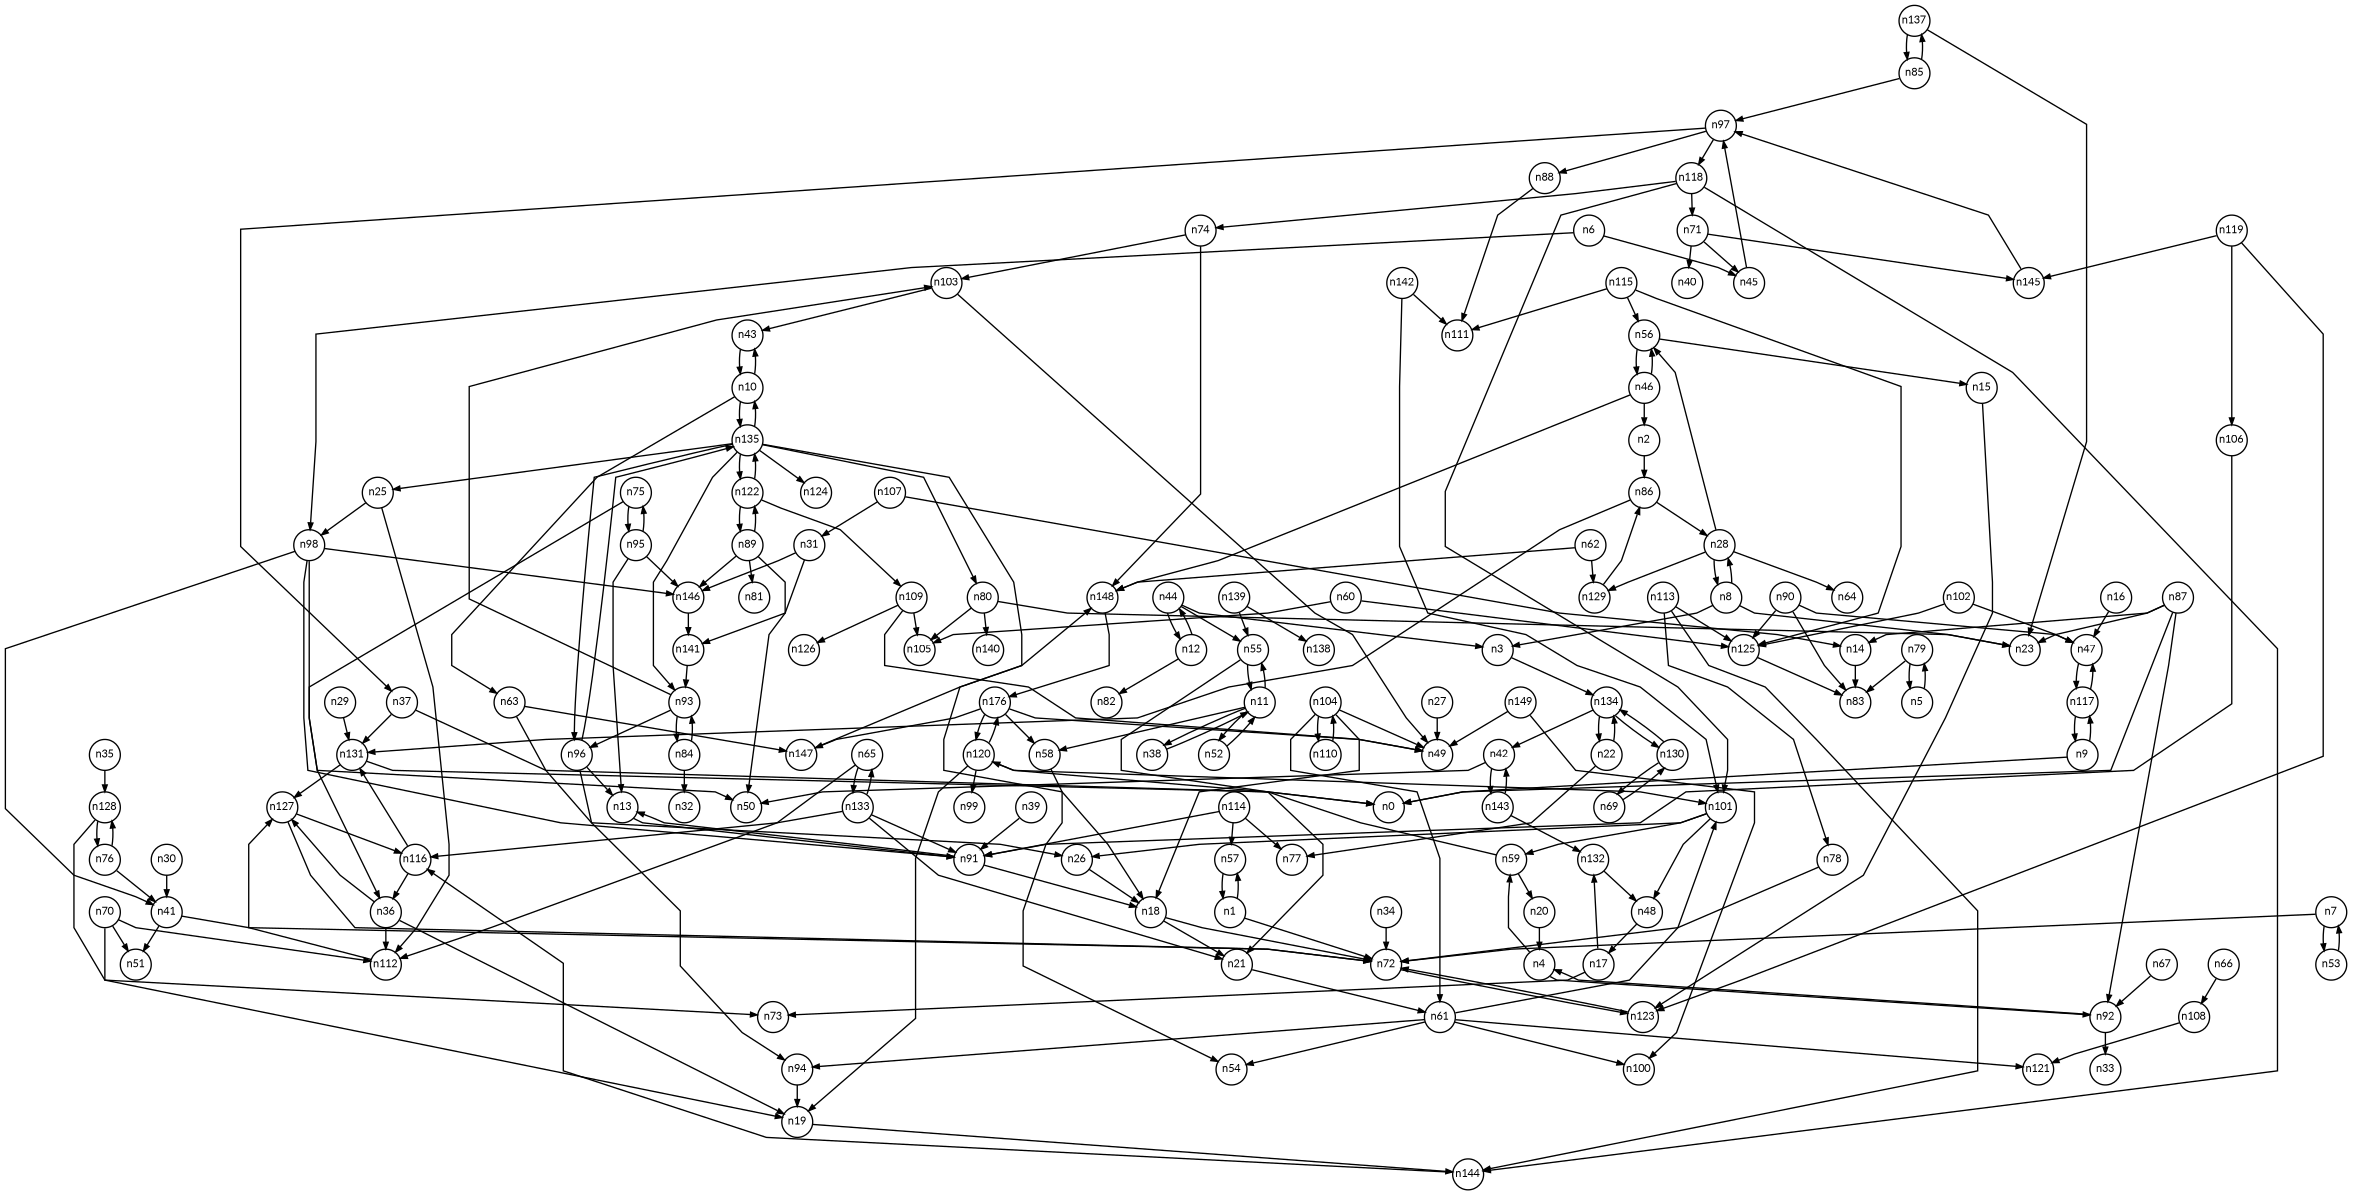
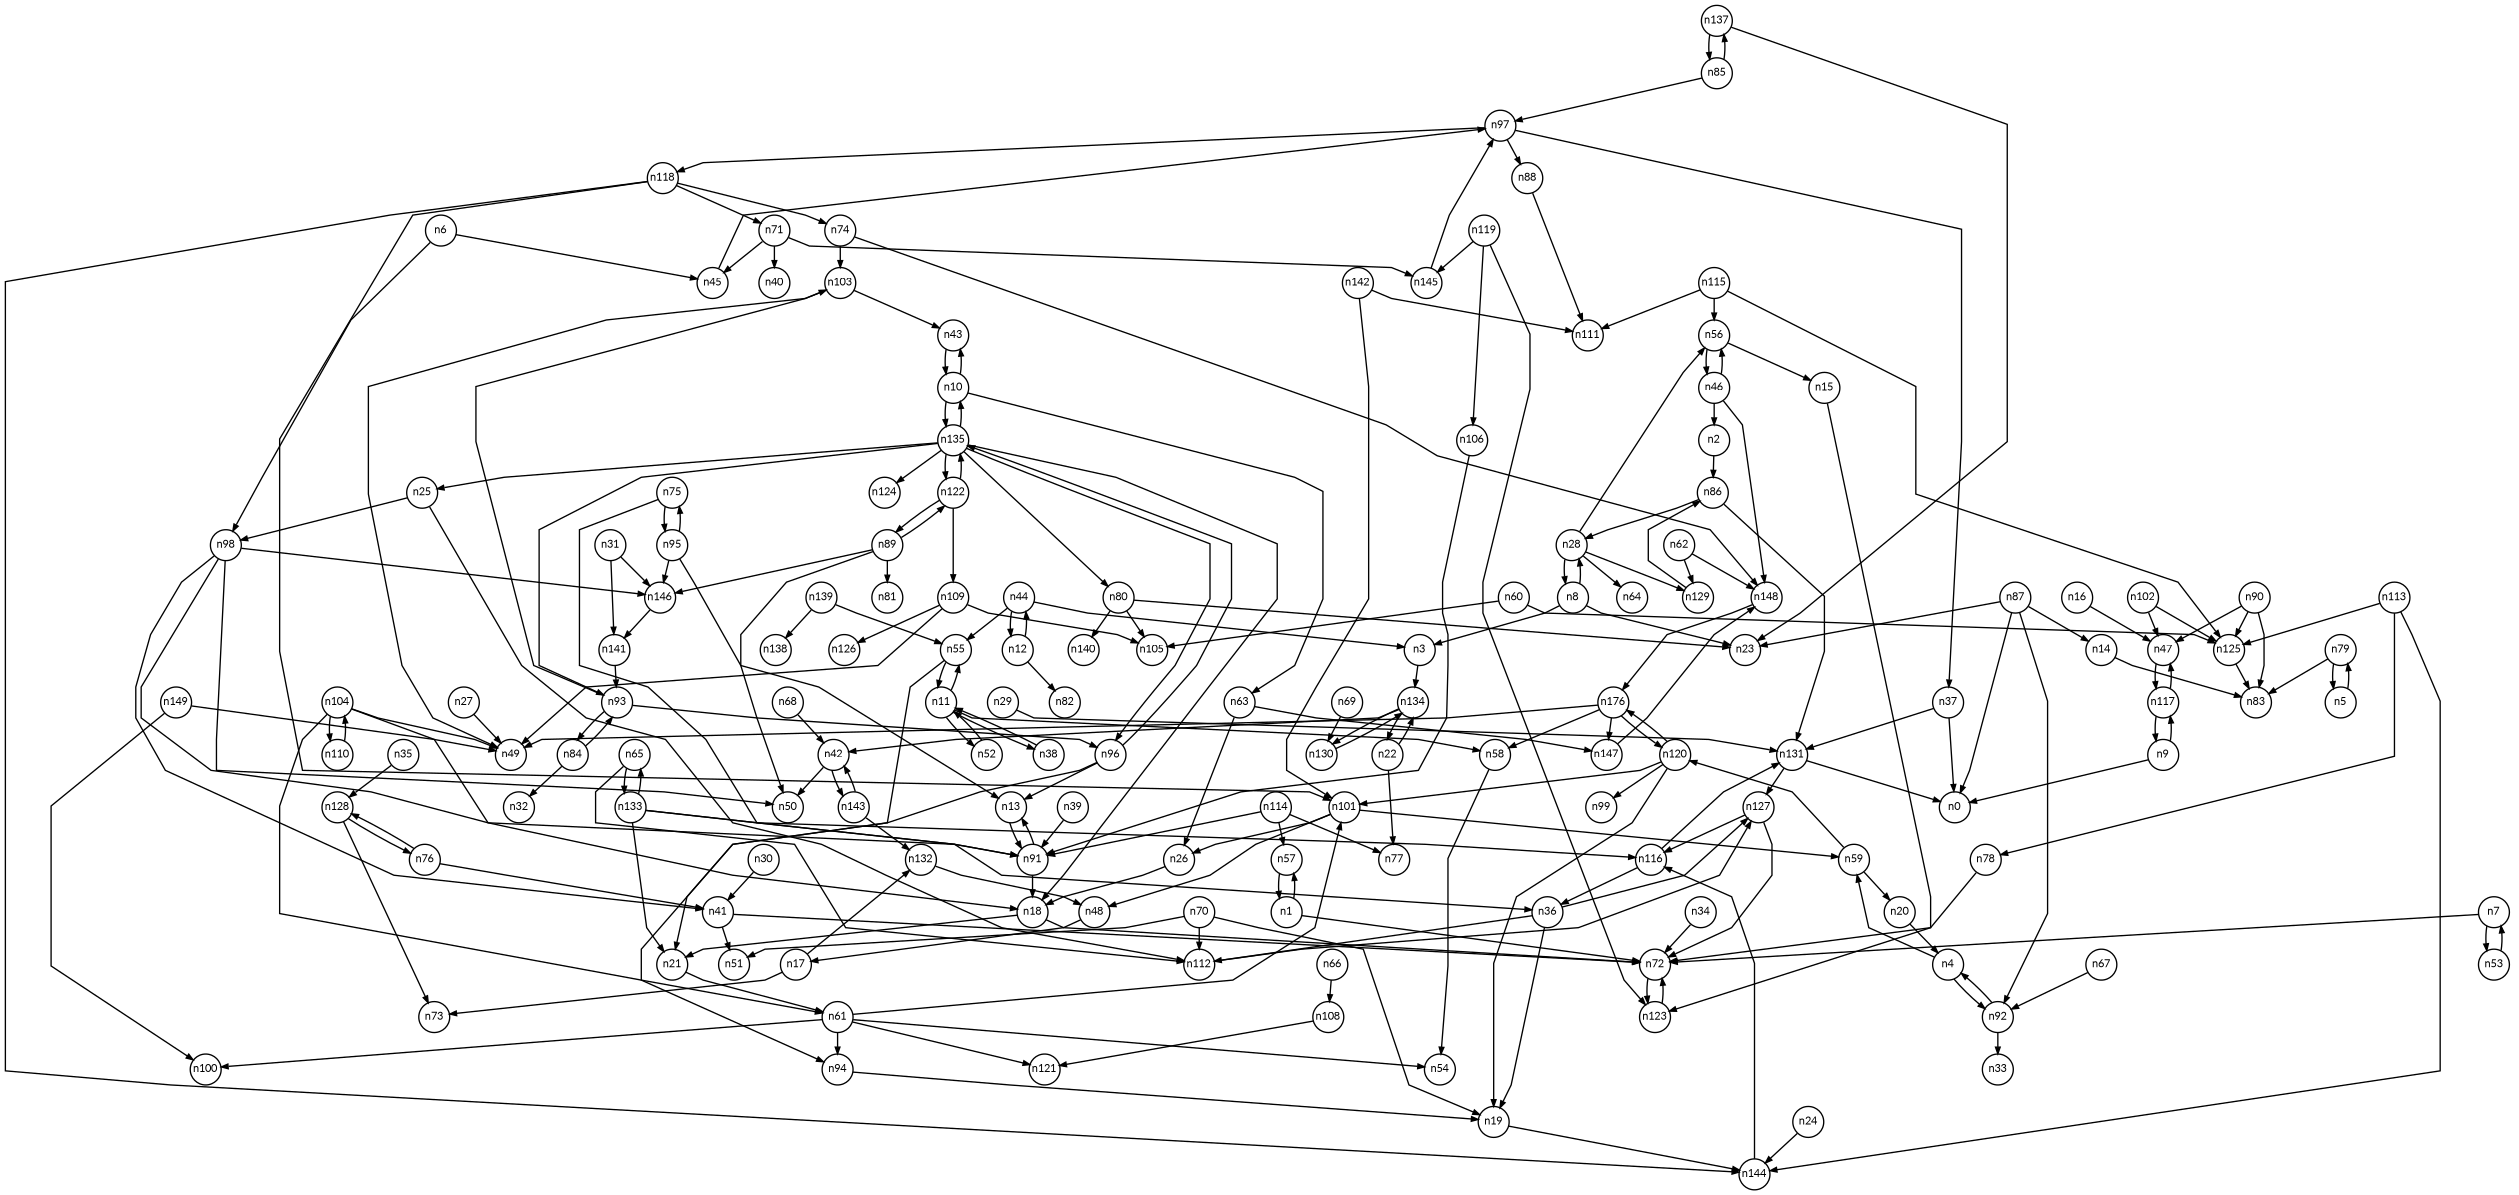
(890, 493) -> none
none -> (788, 702)
(1647, 771) -> none
none -> (1808, 1122)
